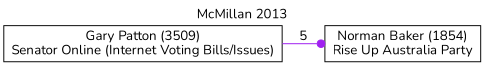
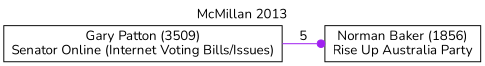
(403, 44) -> (403, 44)
